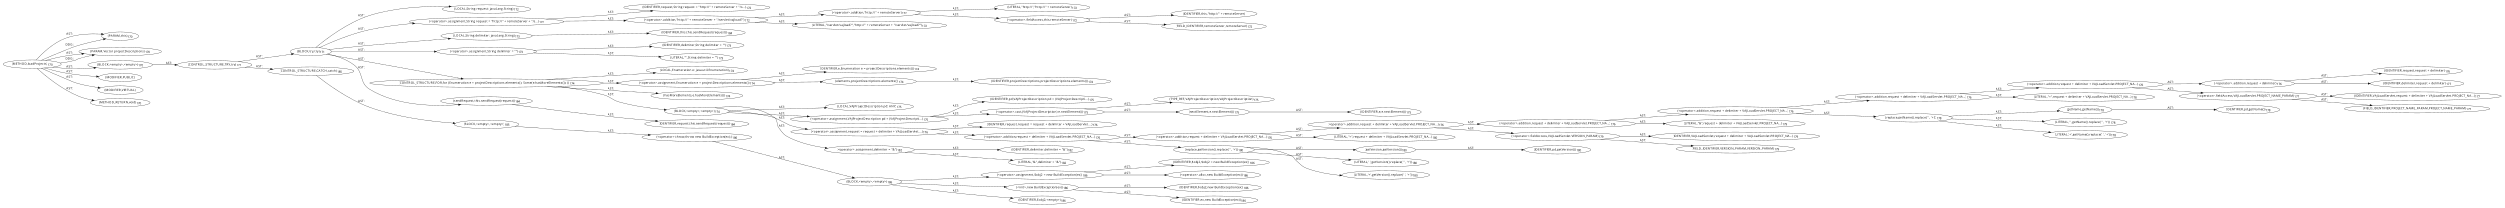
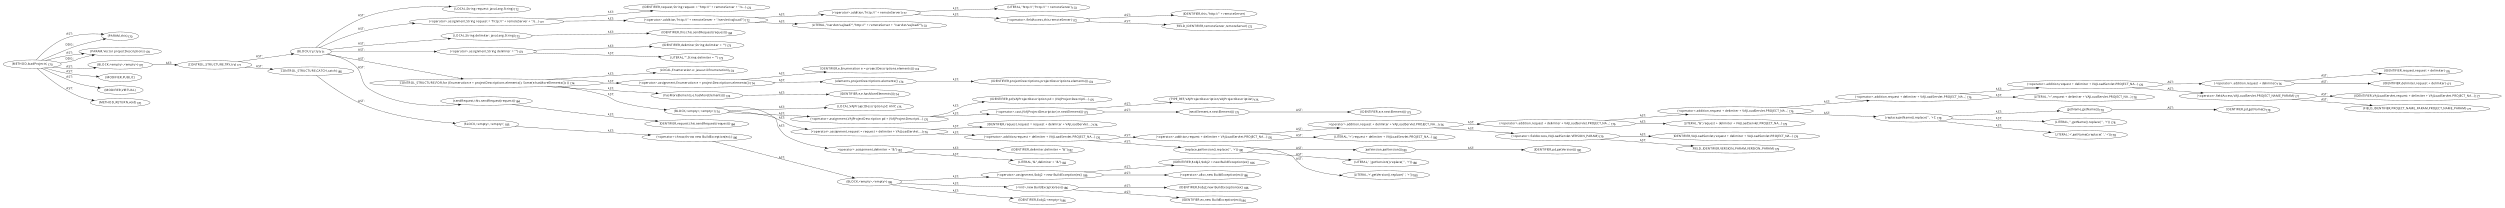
none -> (869, 94)
